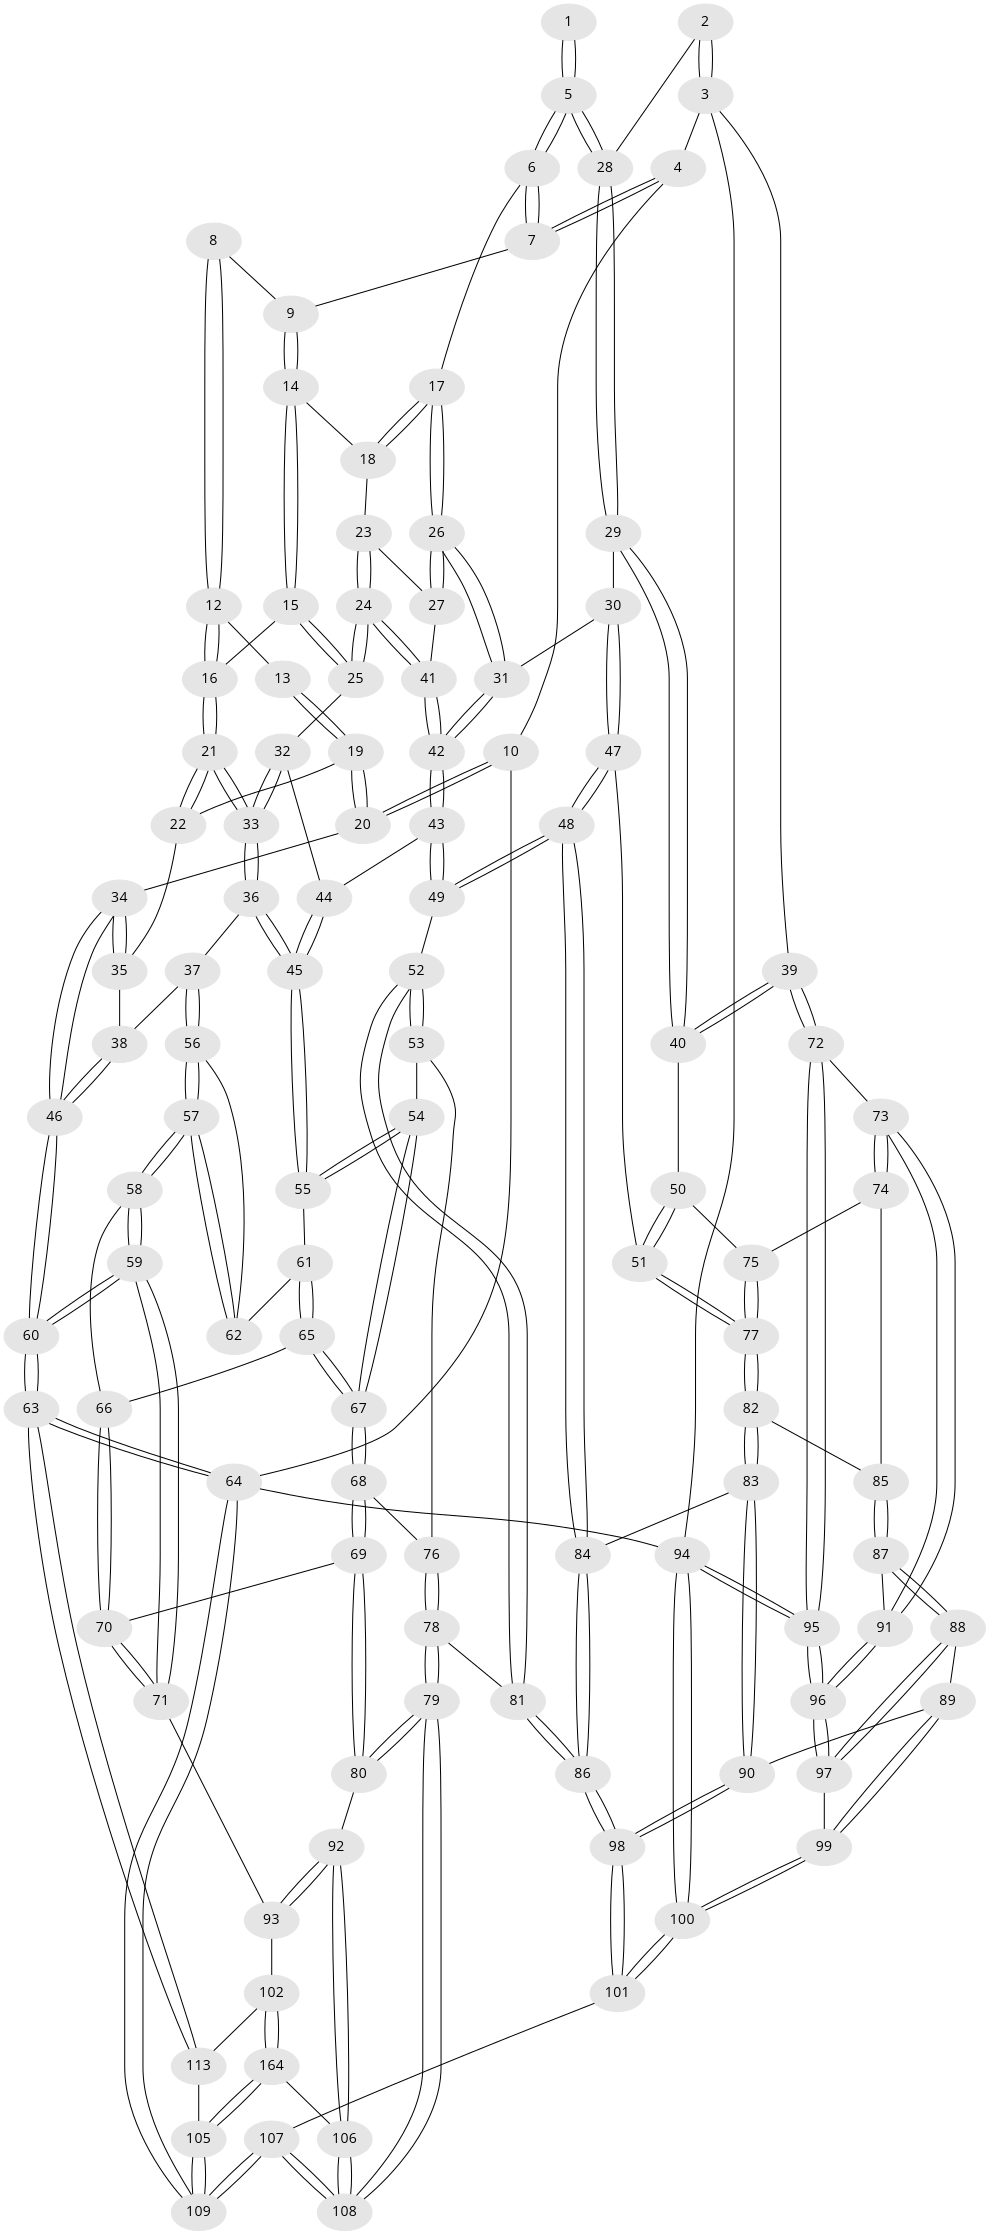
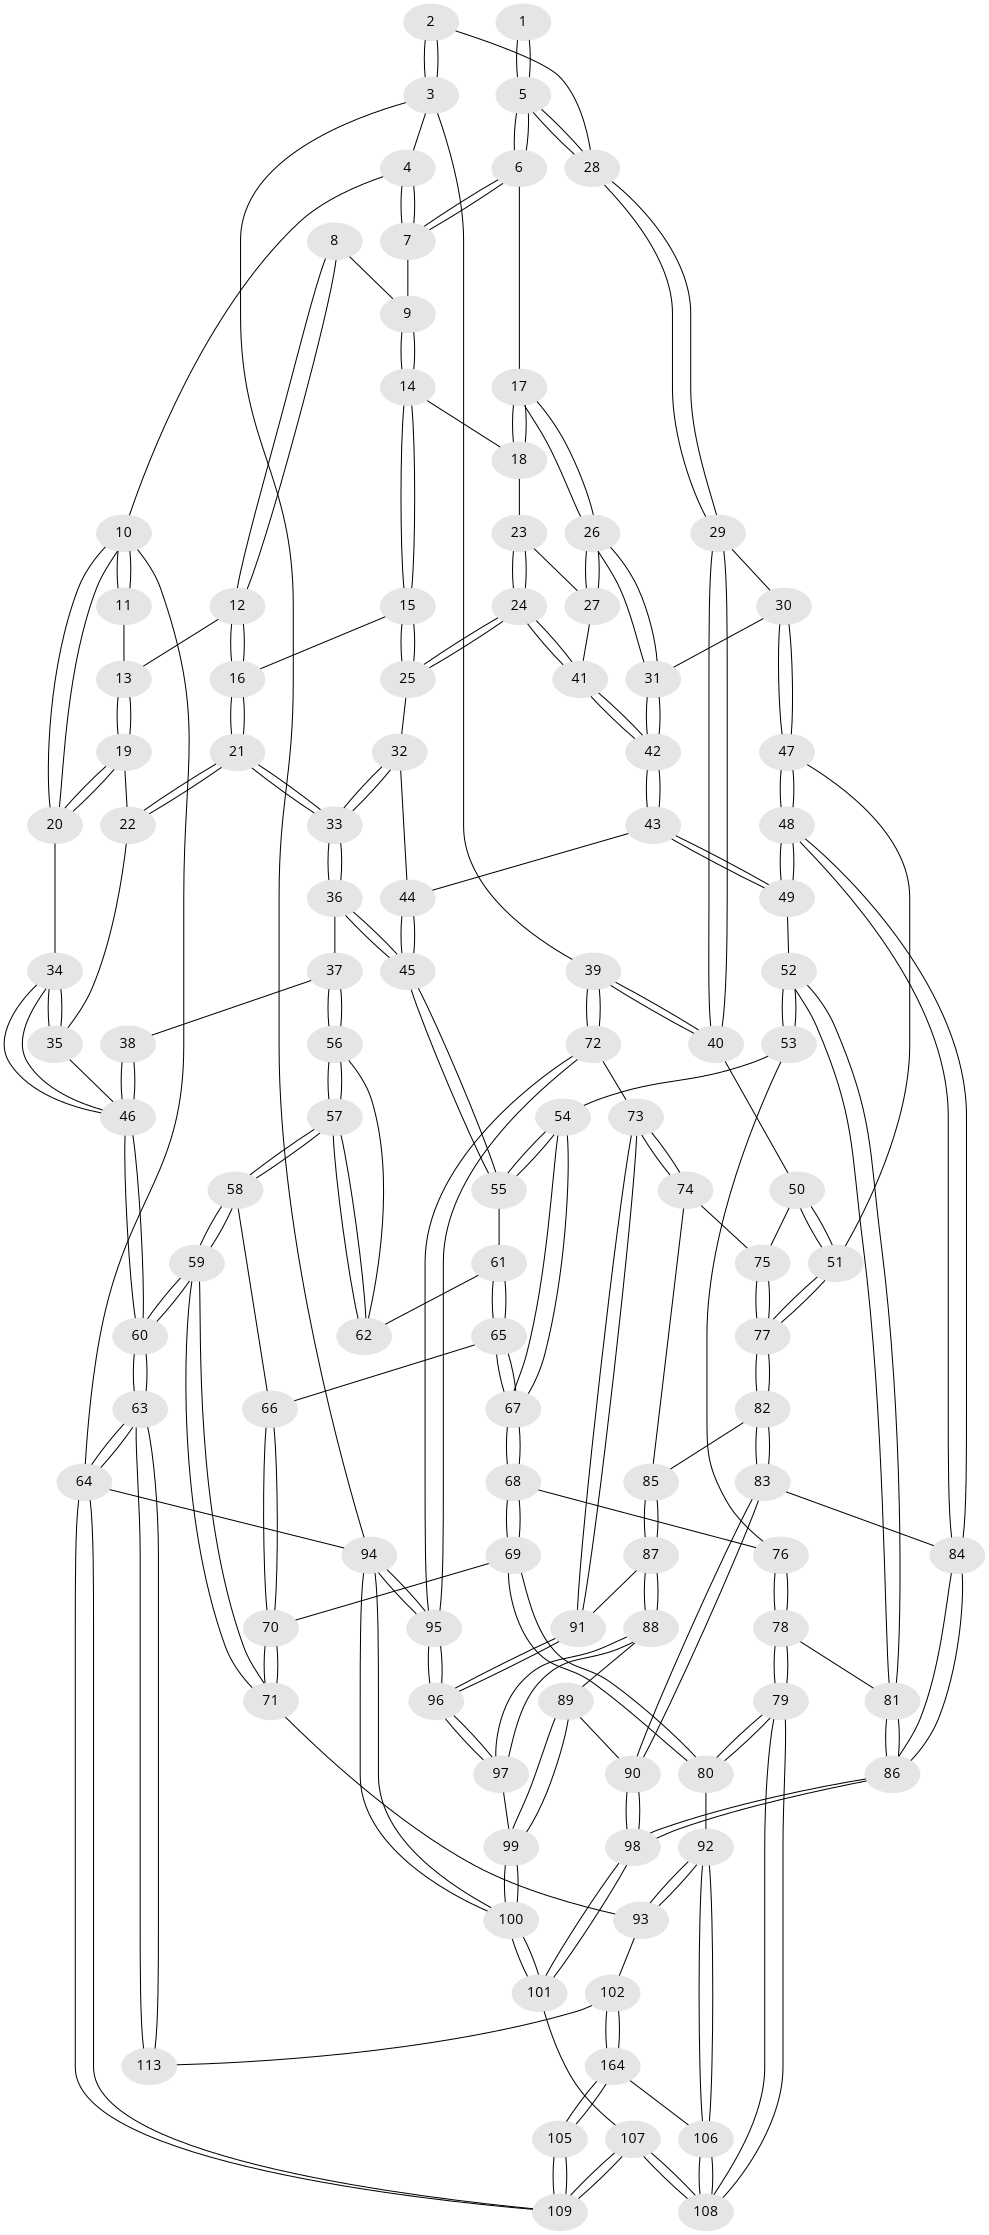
none -> (124, 606)
(120, 1008) -> (91, 1081)
(199, 2103) -> none
